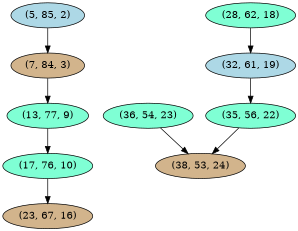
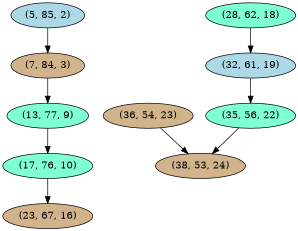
(148, 116) -> (148, 116)
